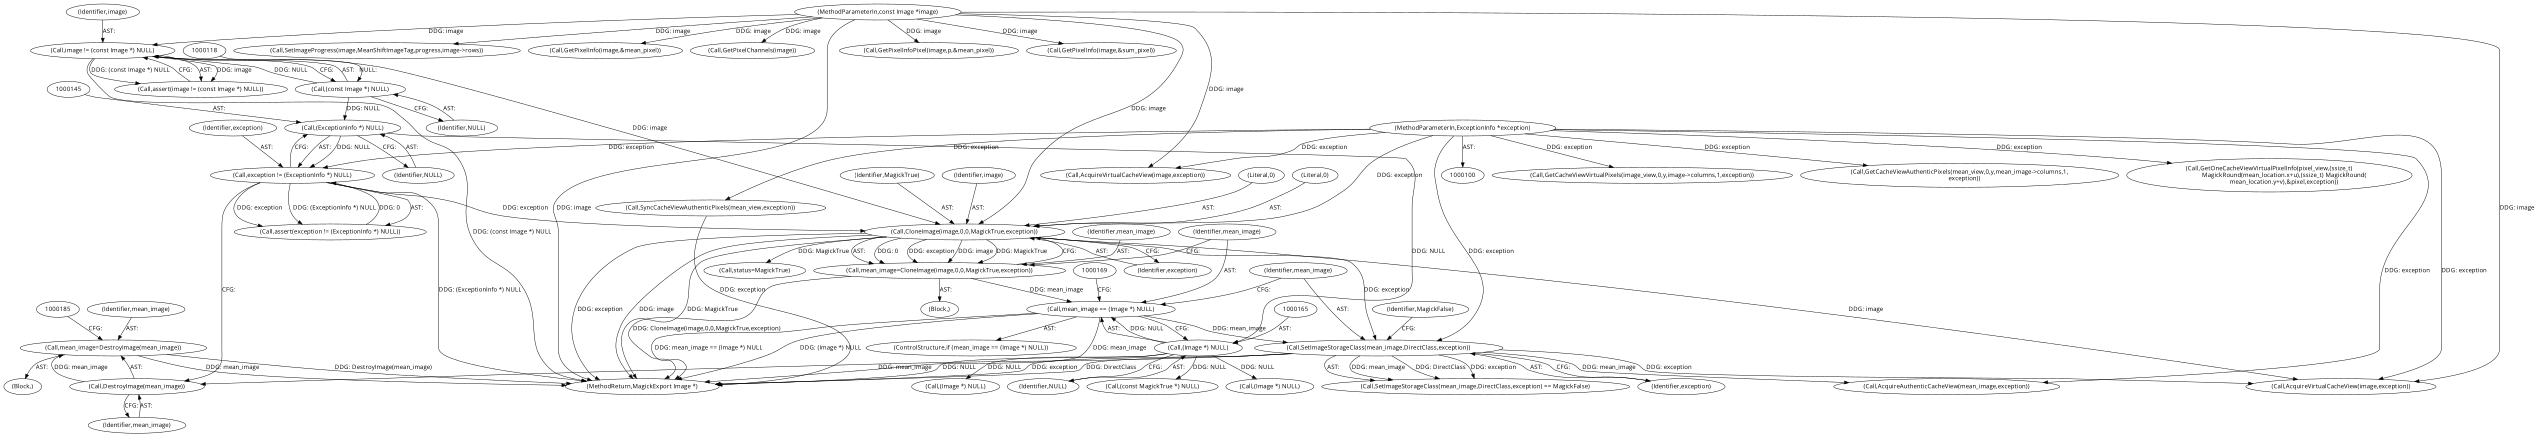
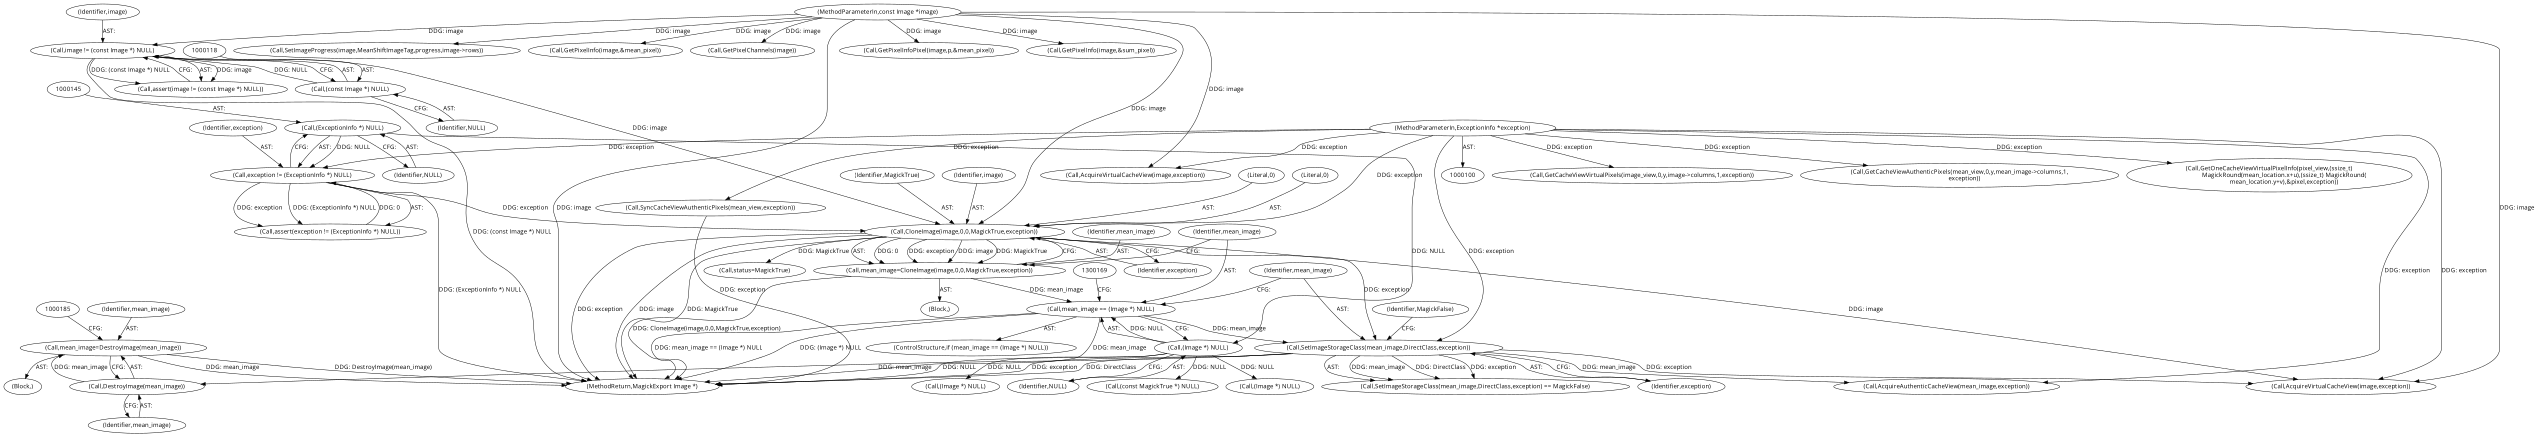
(369, 70) -> (369, 70)
(347, 106) -> none
(1095, 271) -> (1095, 271)
(222, 282) -> (110, 367)
(1296, 309) -> none
